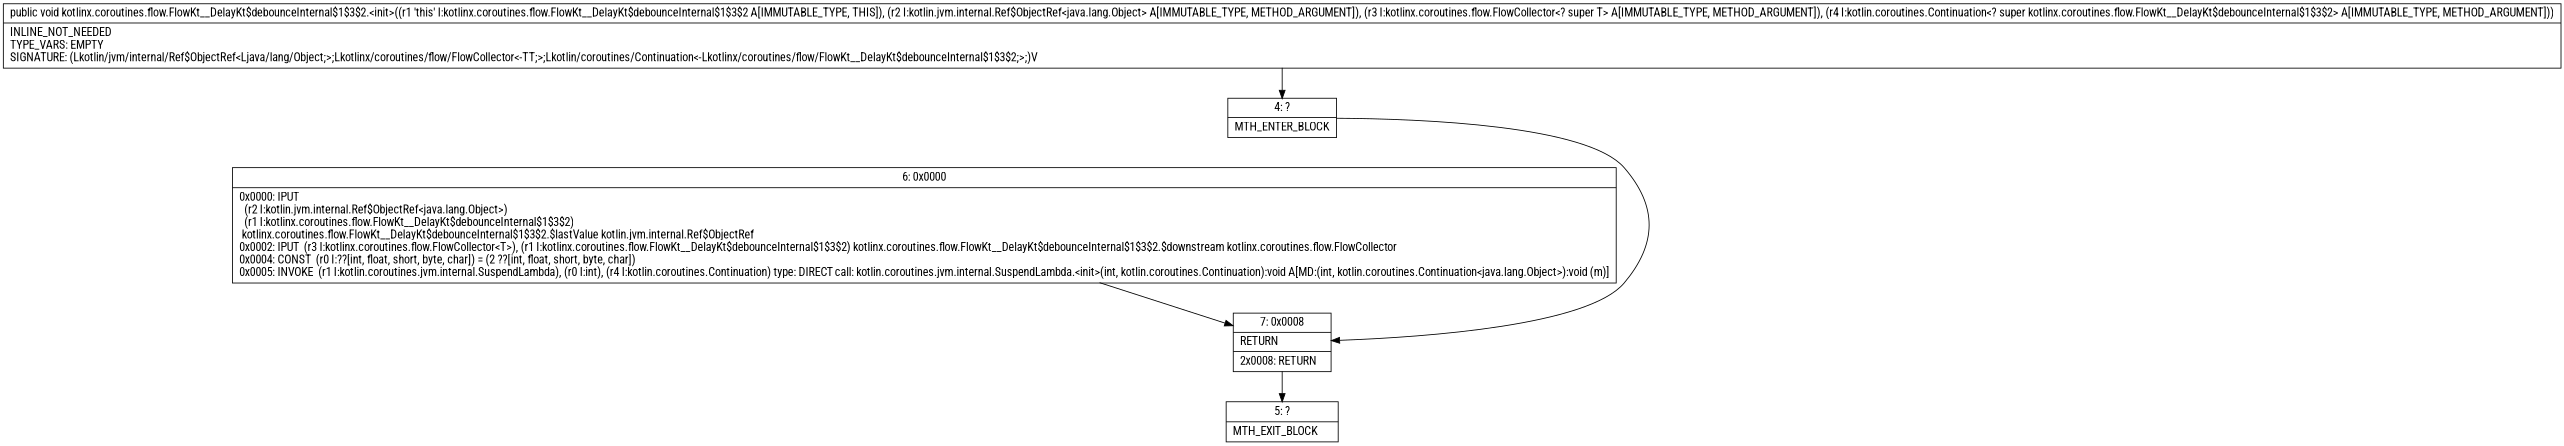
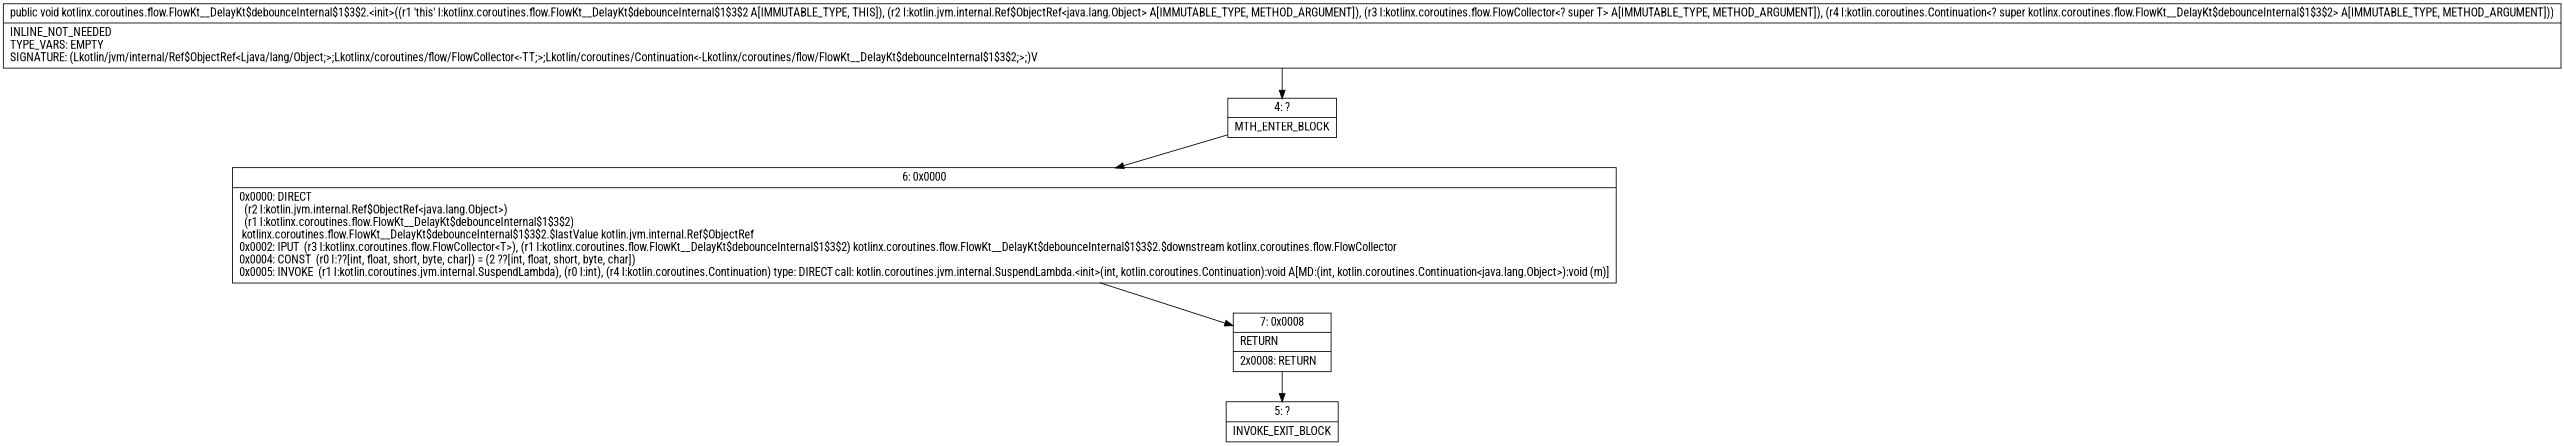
(272, 197) -> (278, 197)
(1649, 224) -> (1176, 150)
(1275, 431) -> (1282, 431)
